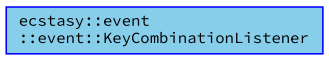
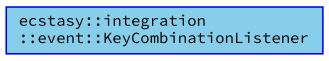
(165, 30) -> (165, 30)
